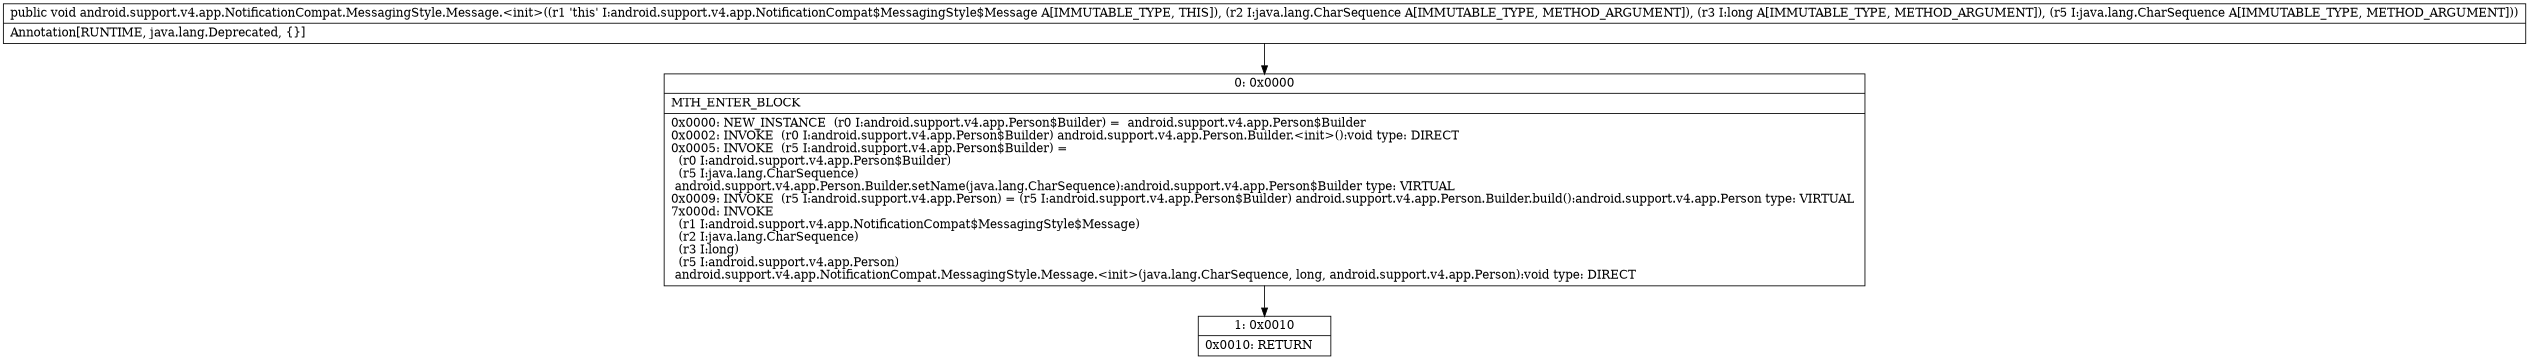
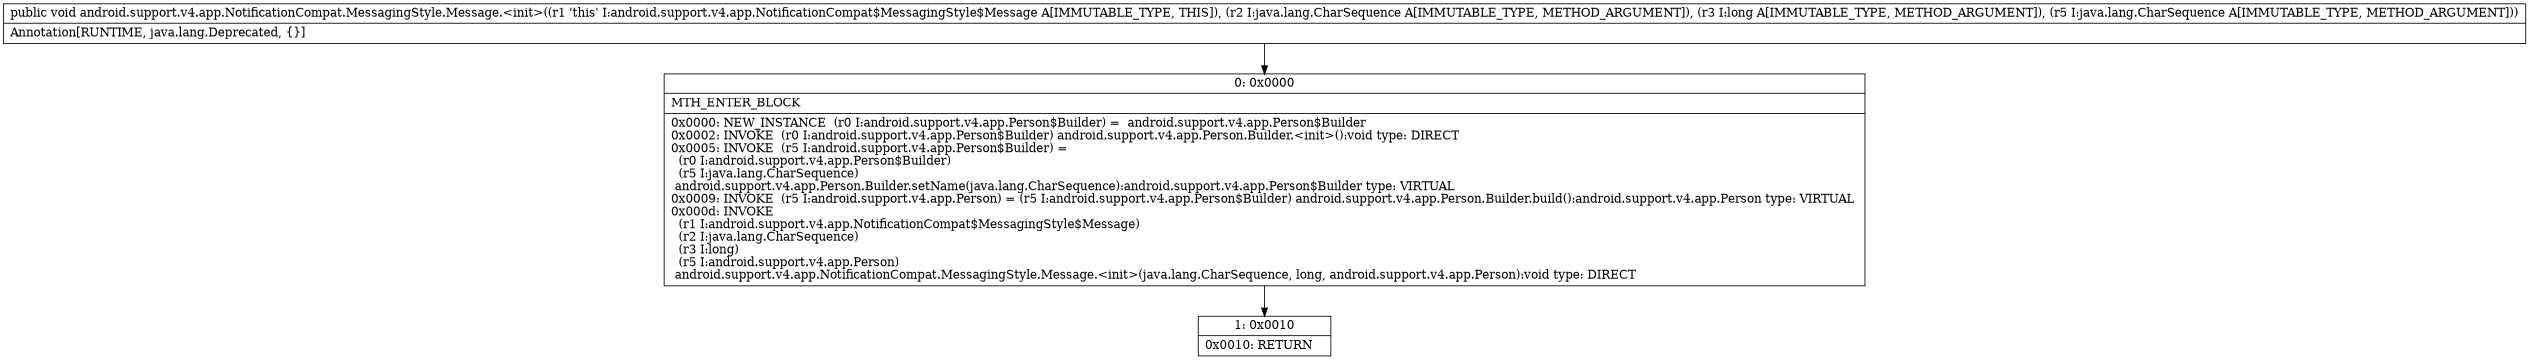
(726, 212) -> (726, 212)
